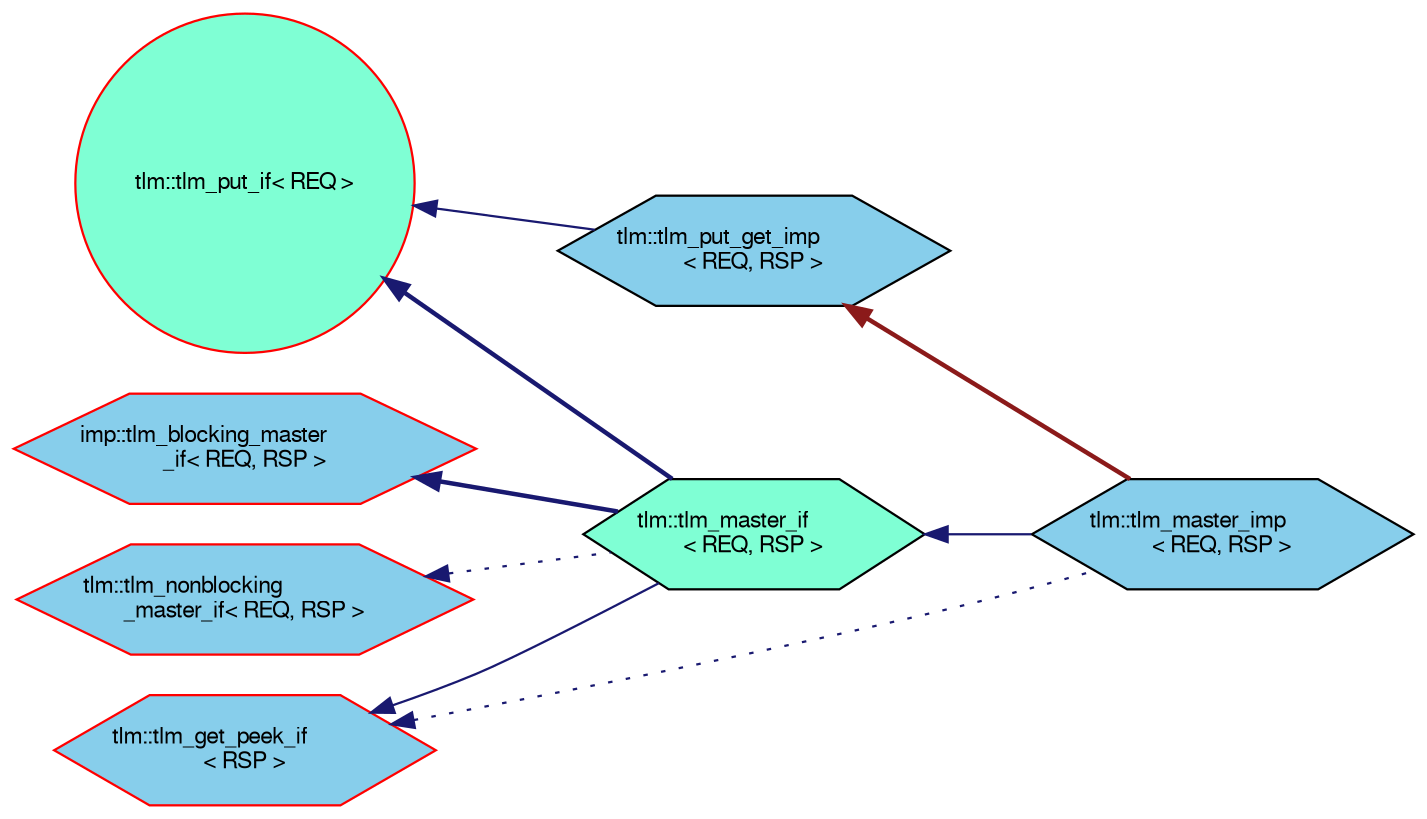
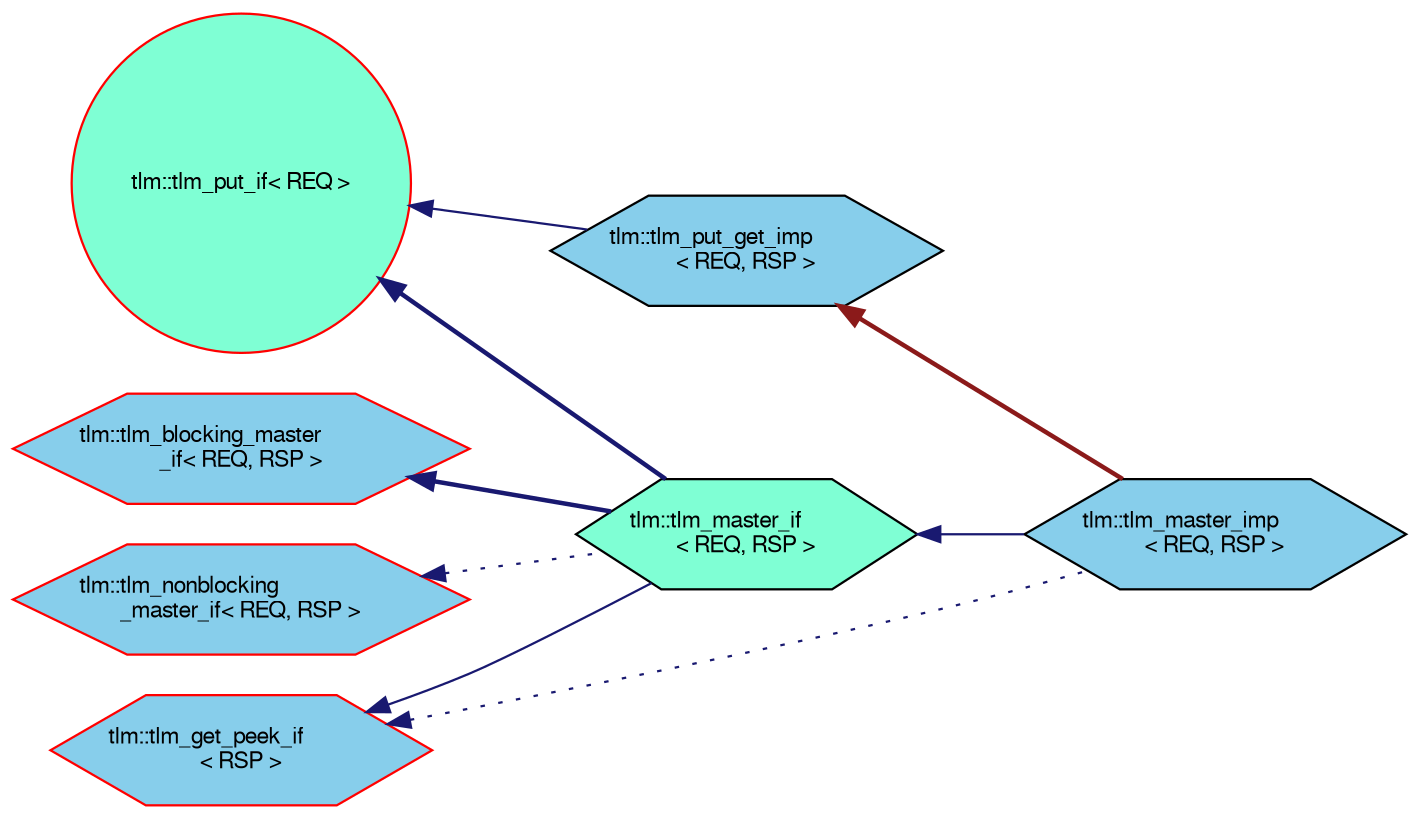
(245, 449) -> (241, 449)
